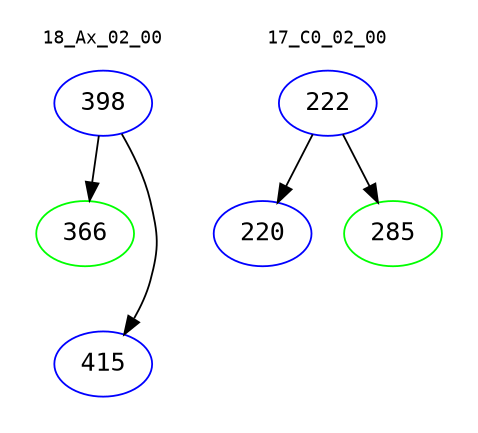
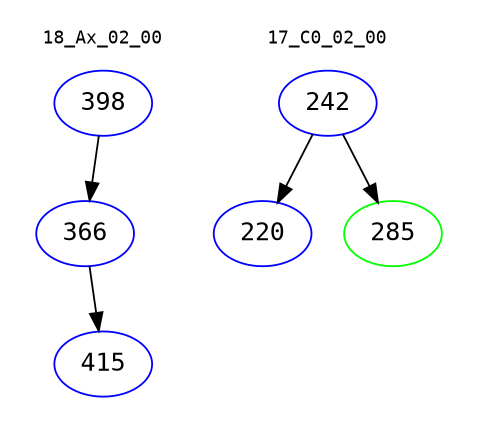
(328, 103) -> (328, 103)
(155, 225) -> (93, 289)
(85, 234) -> (85, 234)
